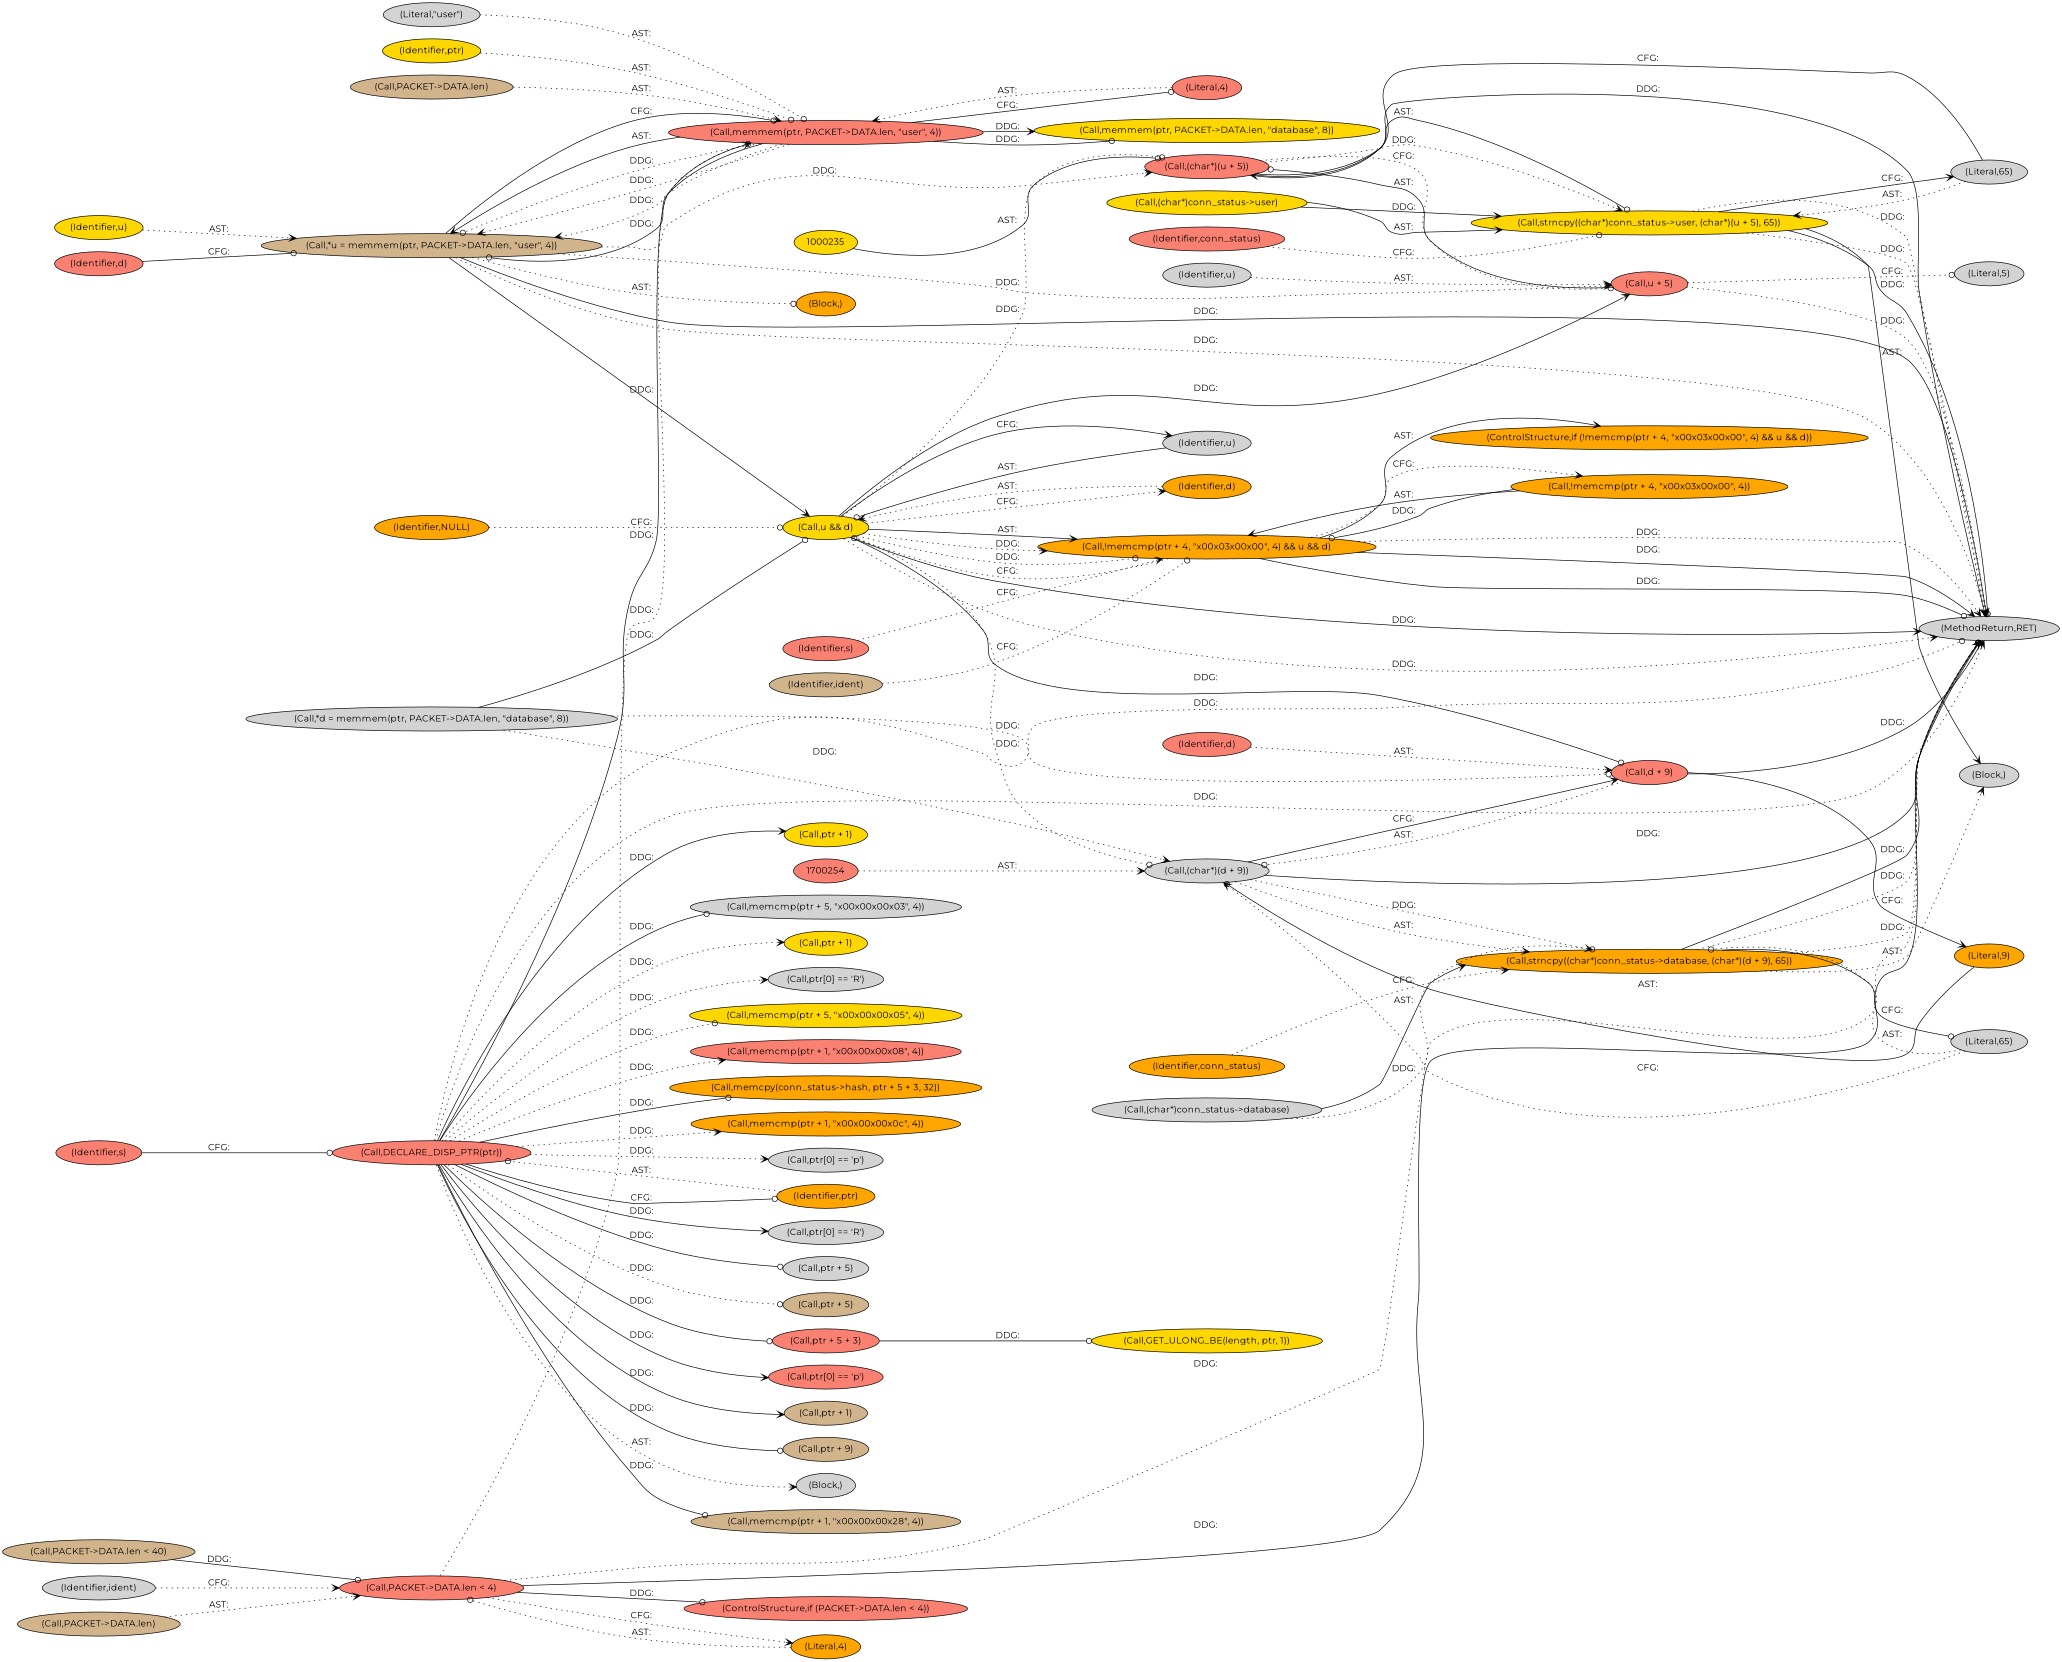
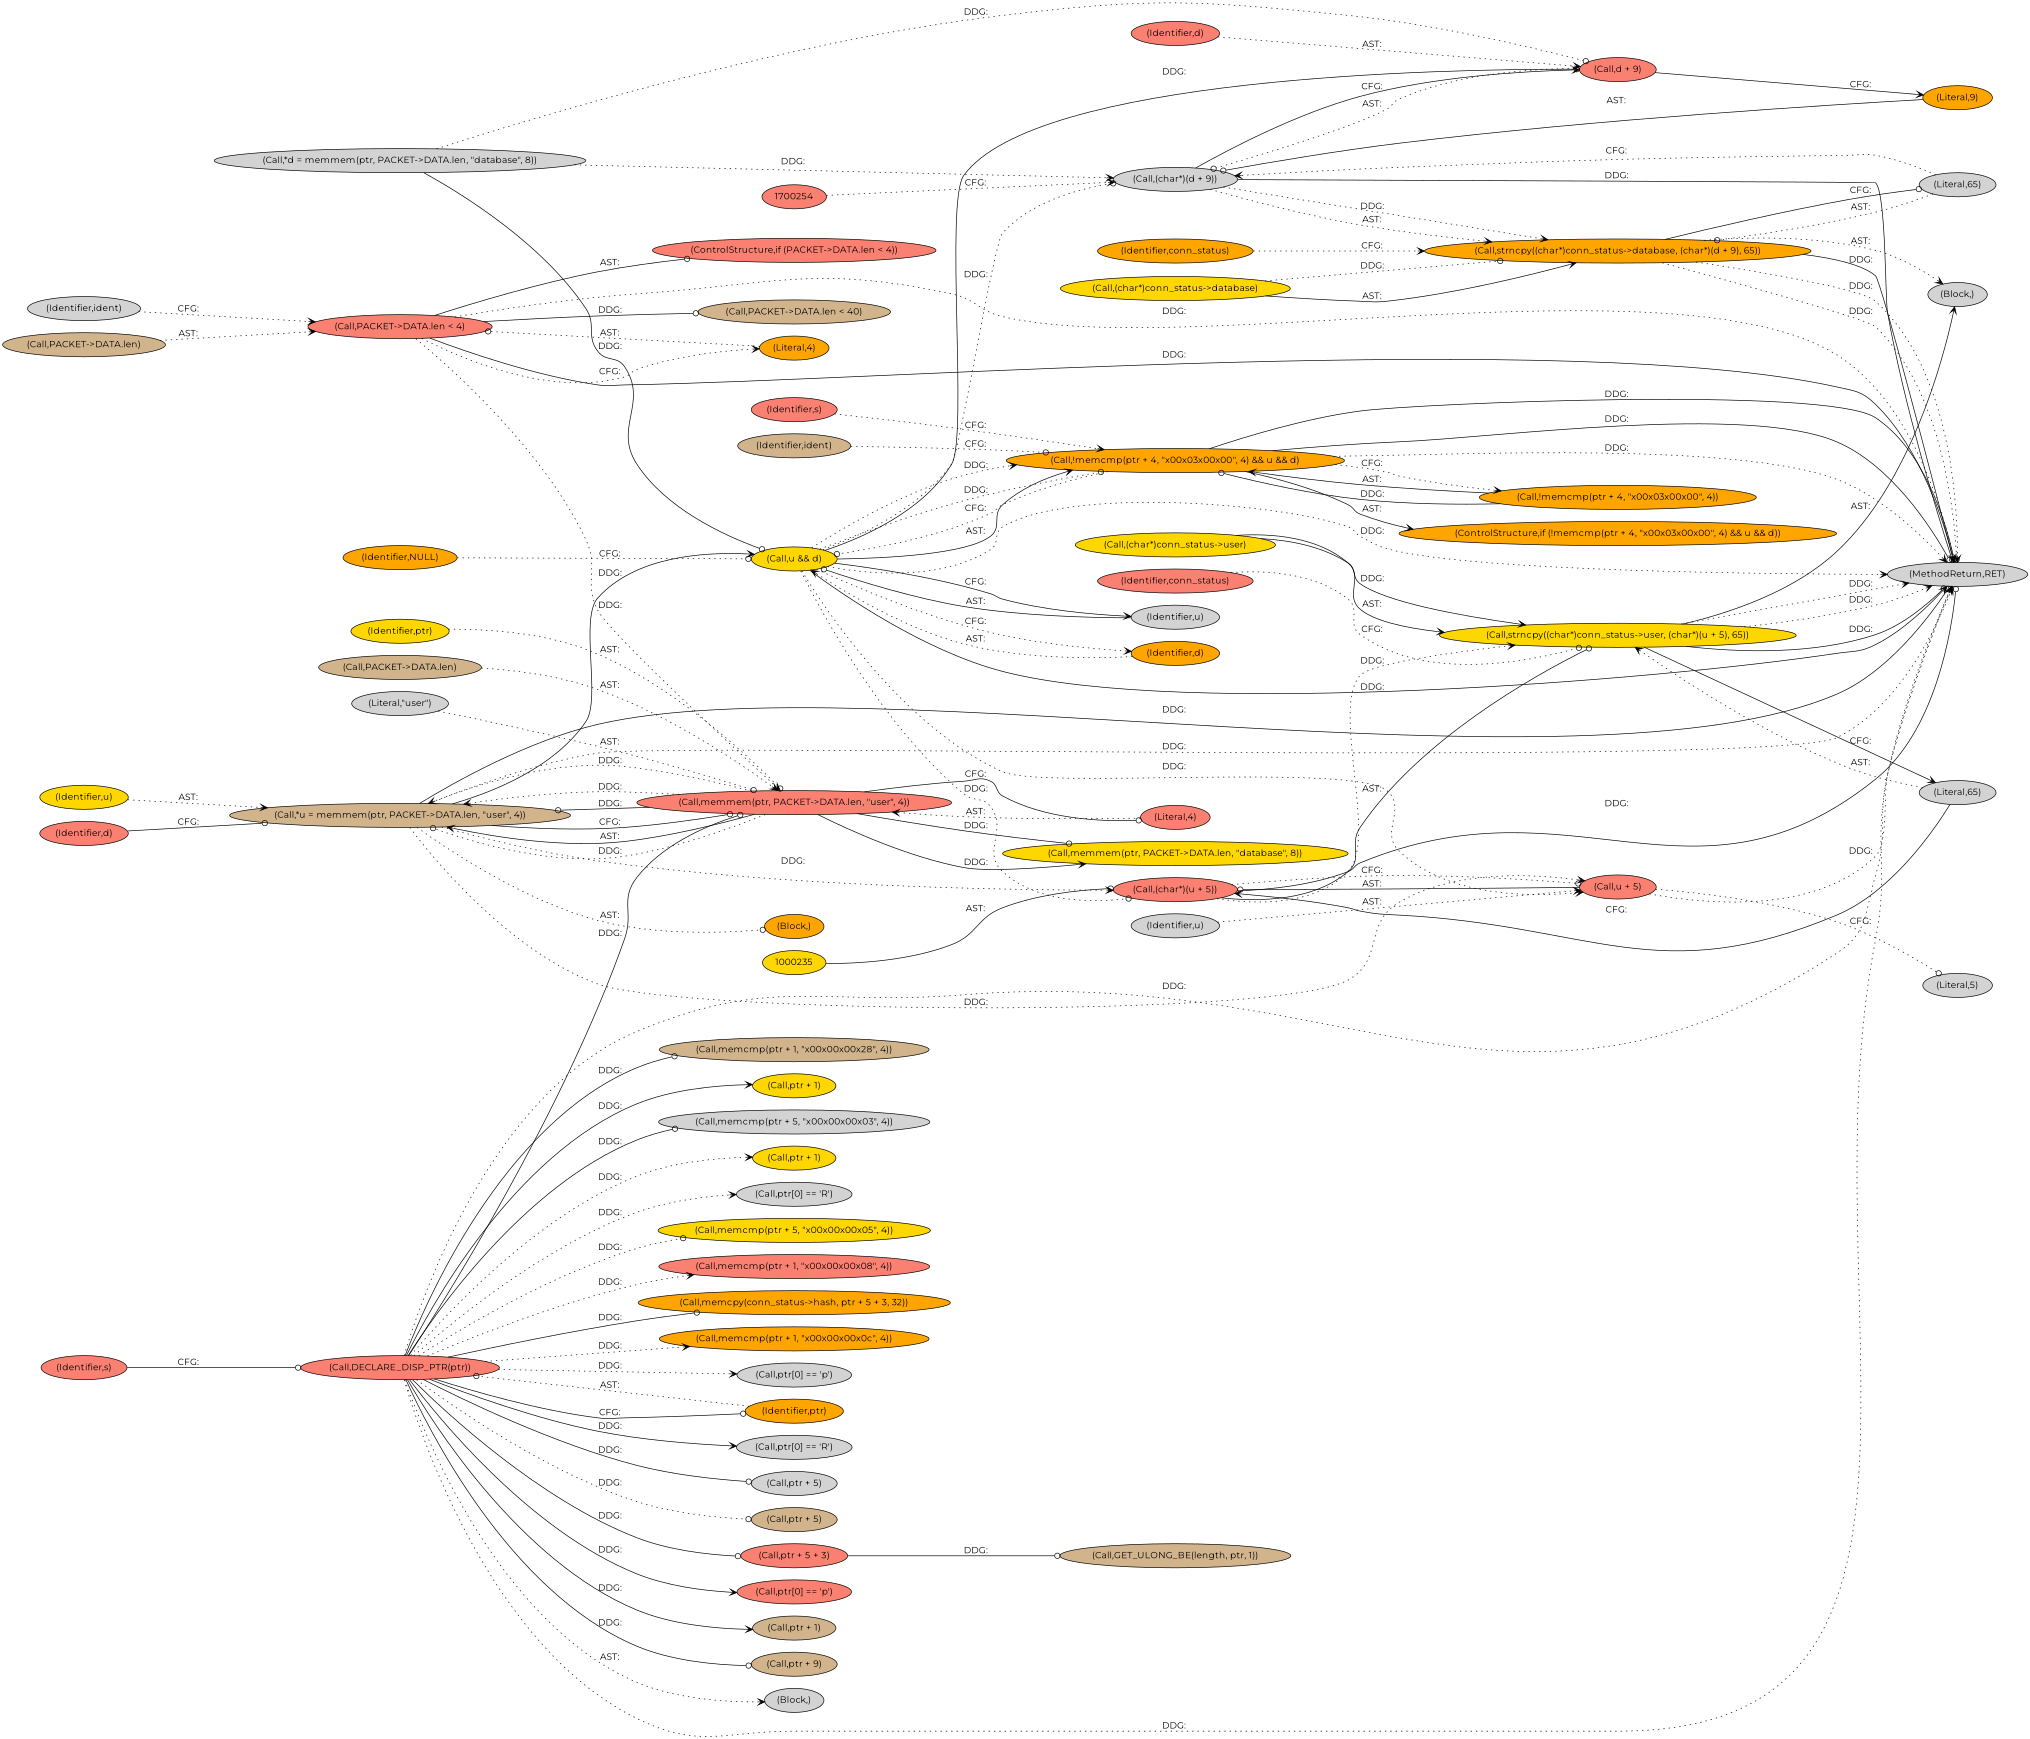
(1789, 116) -> (1664, 844)
(1225, 403) -> (1178, 778)
(1853, 751) -> none
(1009, 866) -> (977, 183)
(1207, 1110) -> (1175, 288)
(1207, 1341) -> (1175, 1556)
(263, 1570) -> (583, 316)
(643, 1594) -> (611, 263)
